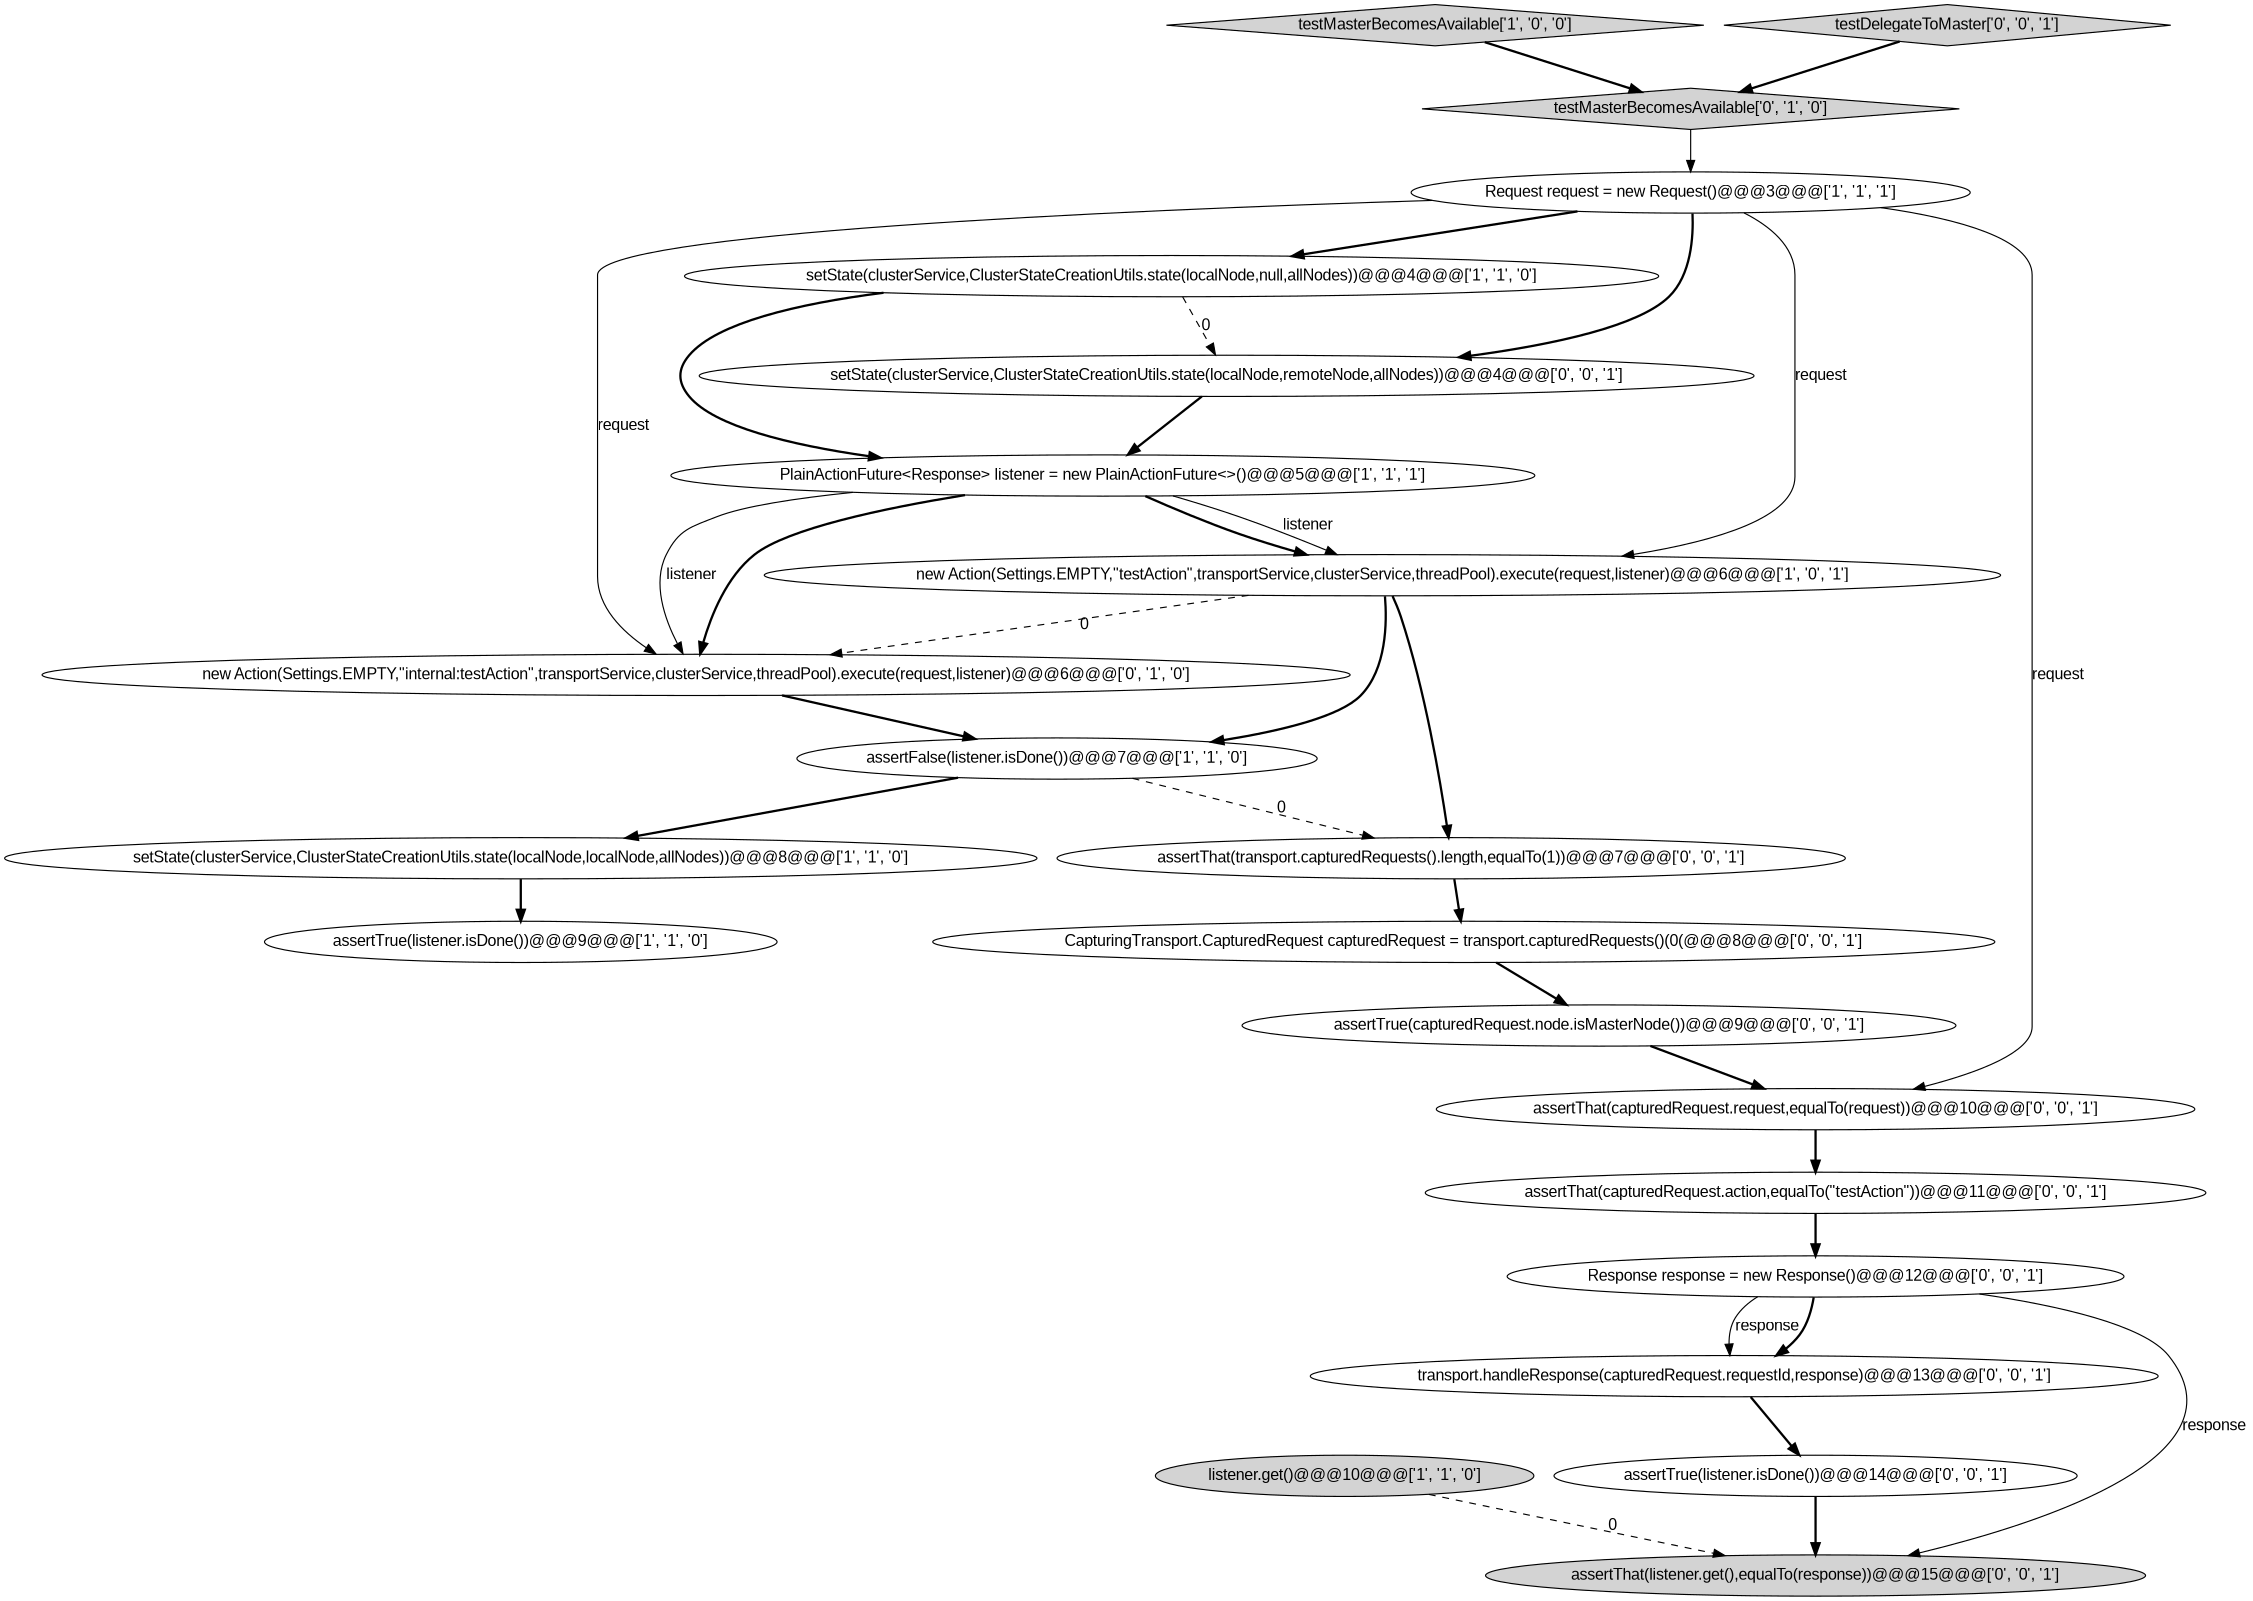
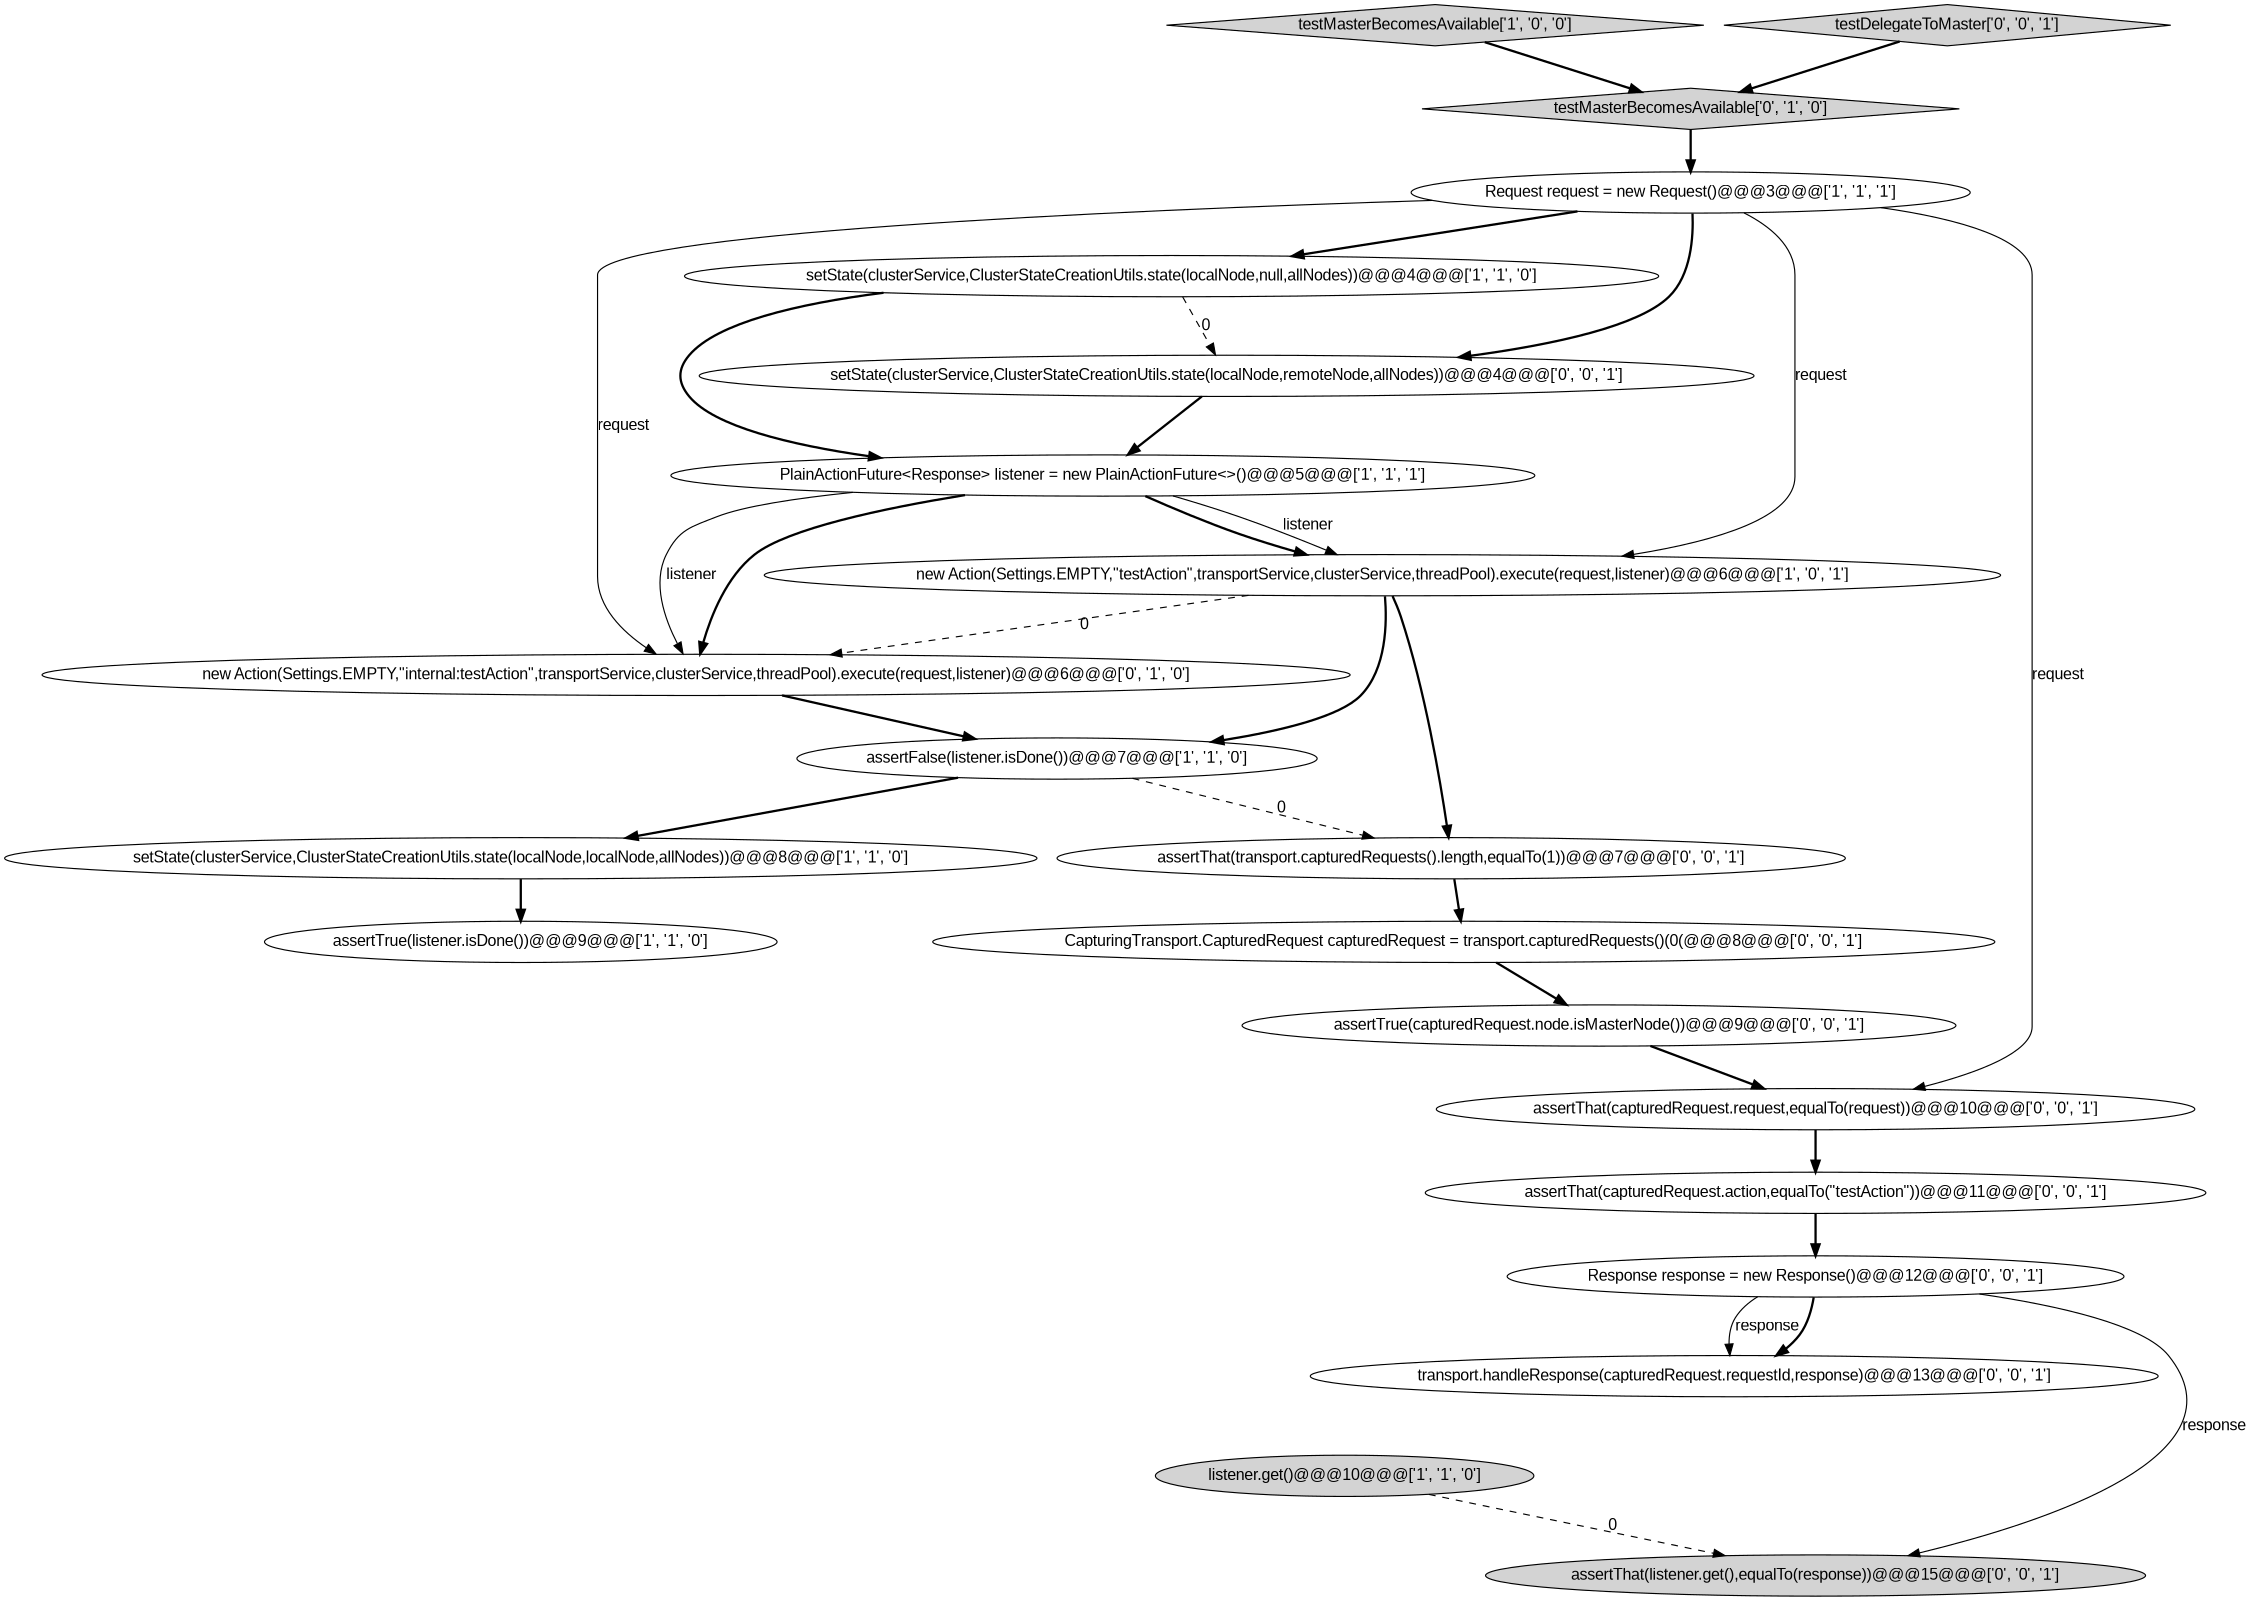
(1691, 145) -> (1691, 145)
(1816, 1476) -> none
